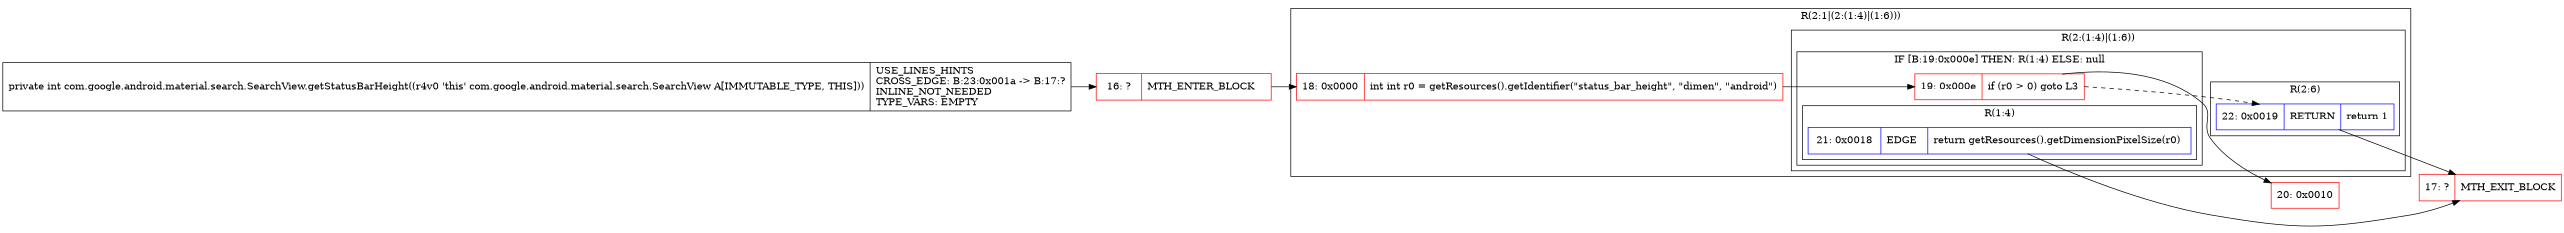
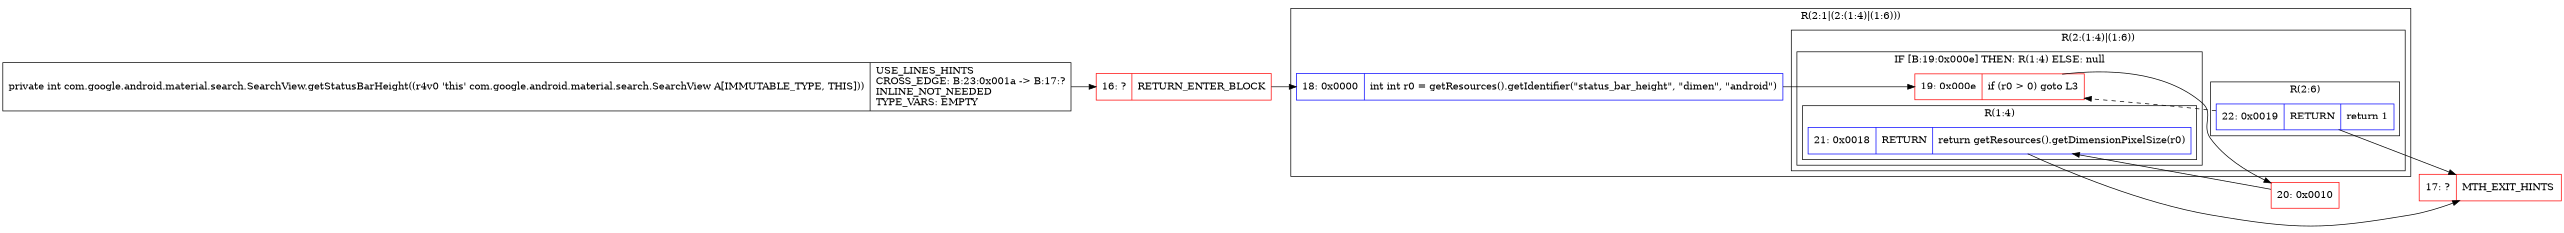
(1201, 86) -> (1202, 86)
(1540, 87) -> (1540, 87)
(2168, 93) -> (2154, 104)
(1902, 140) -> (1904, 140)
none -> (2223, 181)
(2508, 187) -> (2508, 187)
